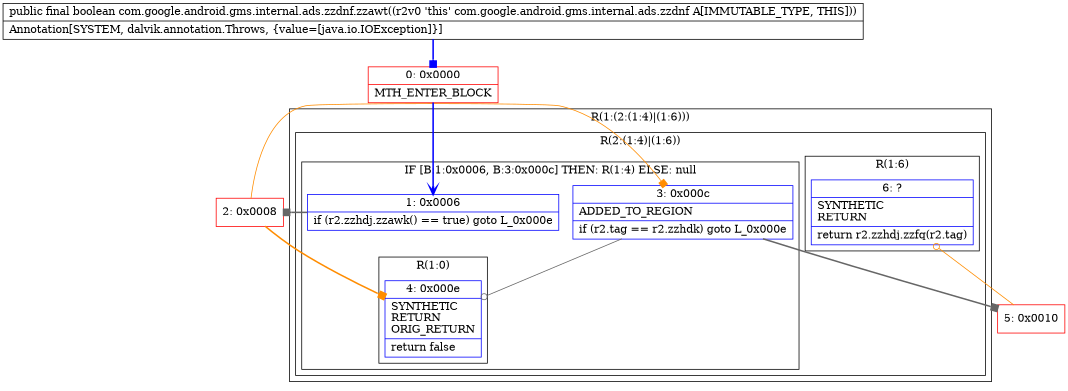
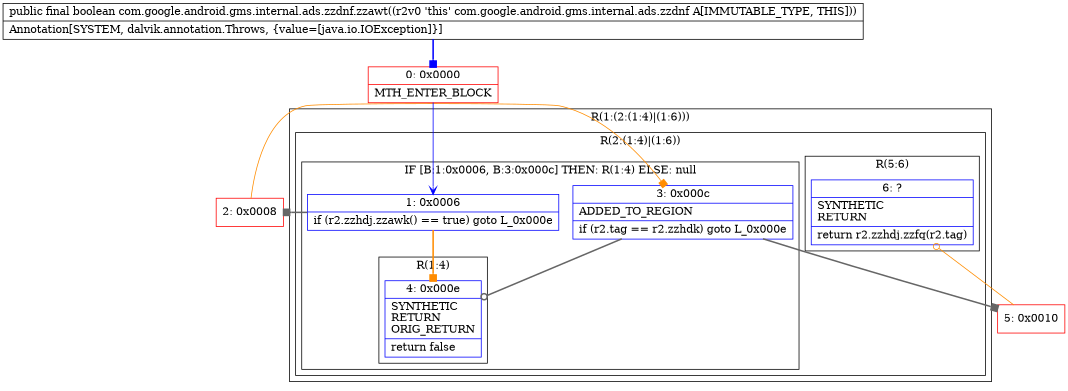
(433, 145) -> (433, 145)
(892, 165) -> (892, 165)
(319, 263) -> (433, 252)
(433, 266) -> (433, 266)
(554, 267) -> (554, 267)
